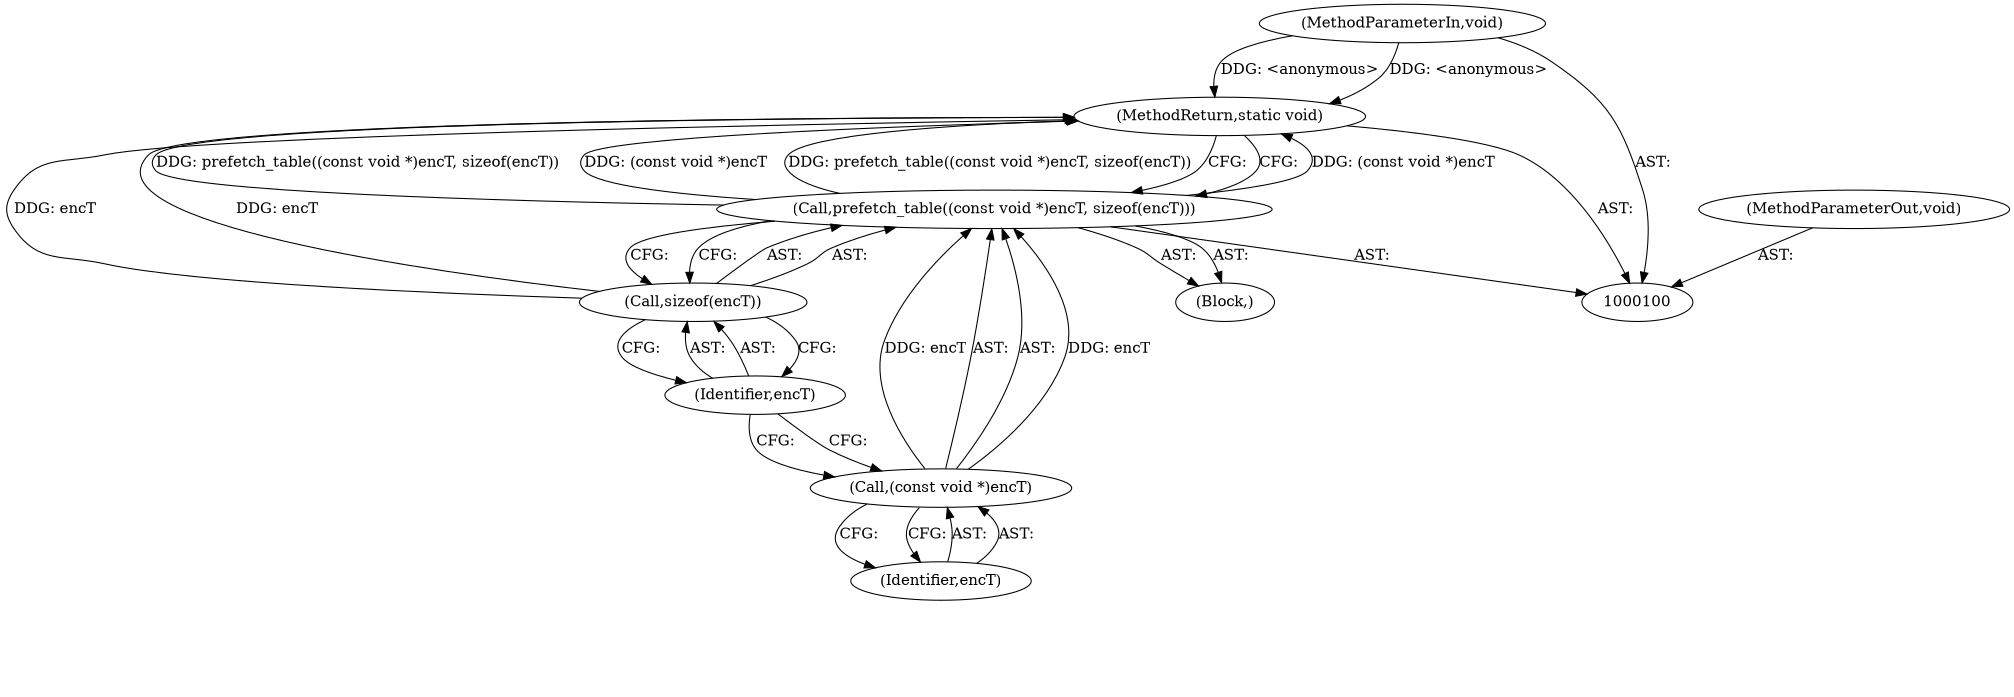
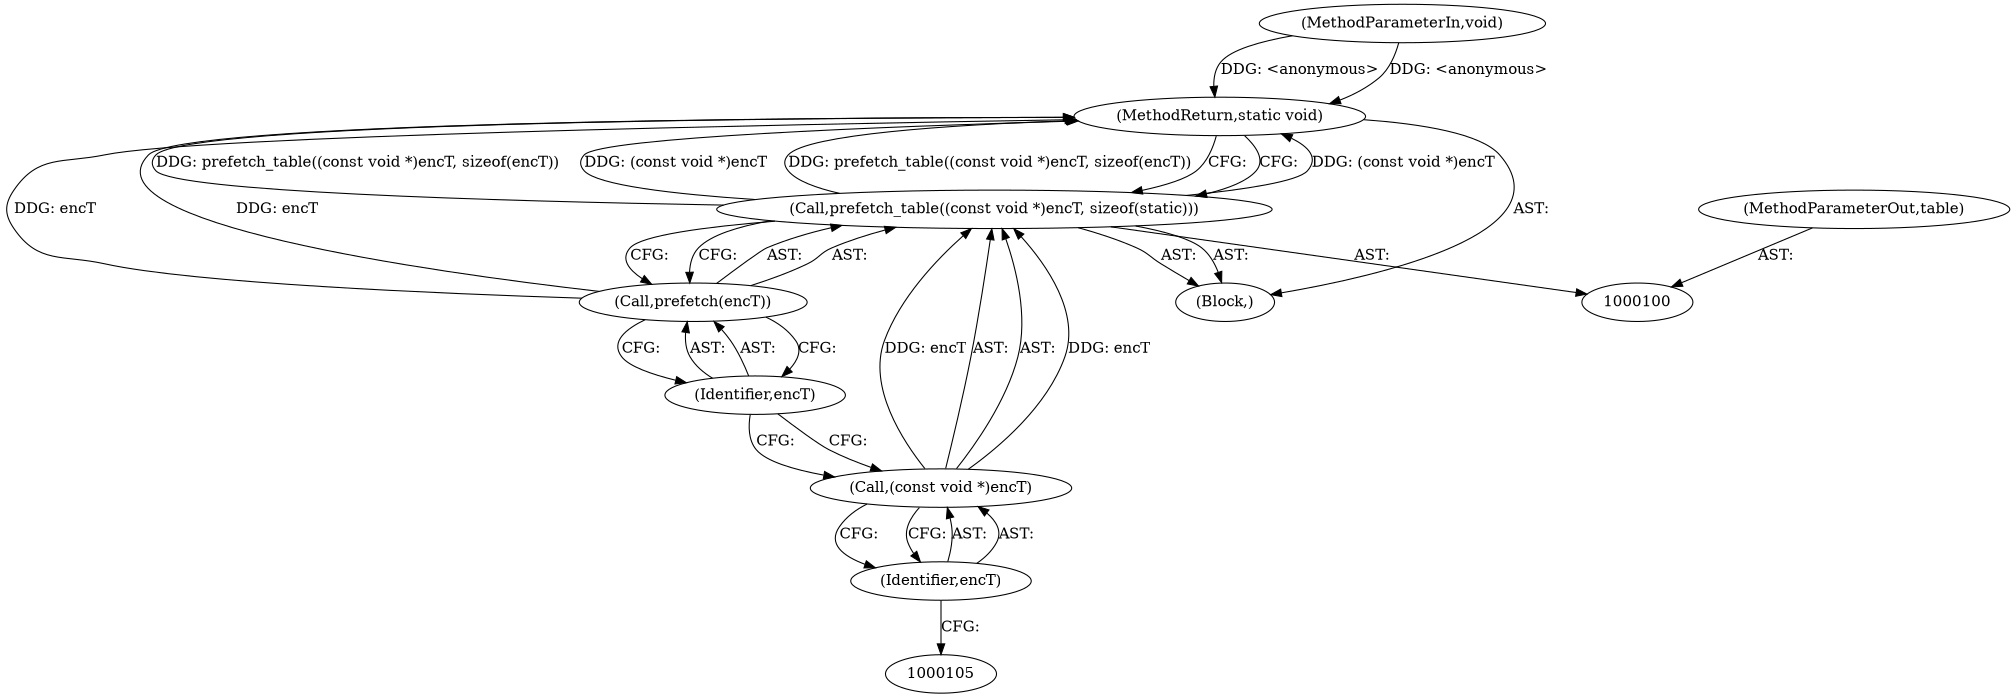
(1617, 126) -> none
(1513, 153) -> (1491, 224)
(994, 209) -> (994, 209)
(1854, 209) -> (1854, 209)
(693, 302) -> (693, 302)
none -> (941, 674)
